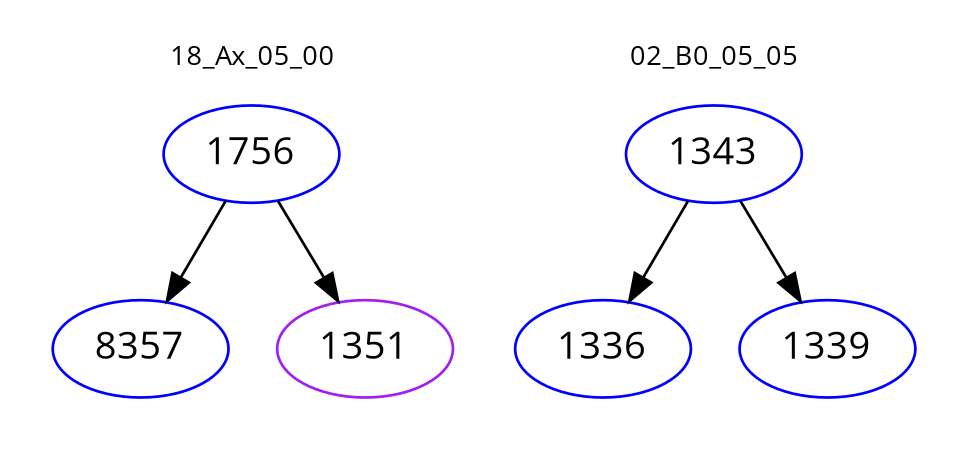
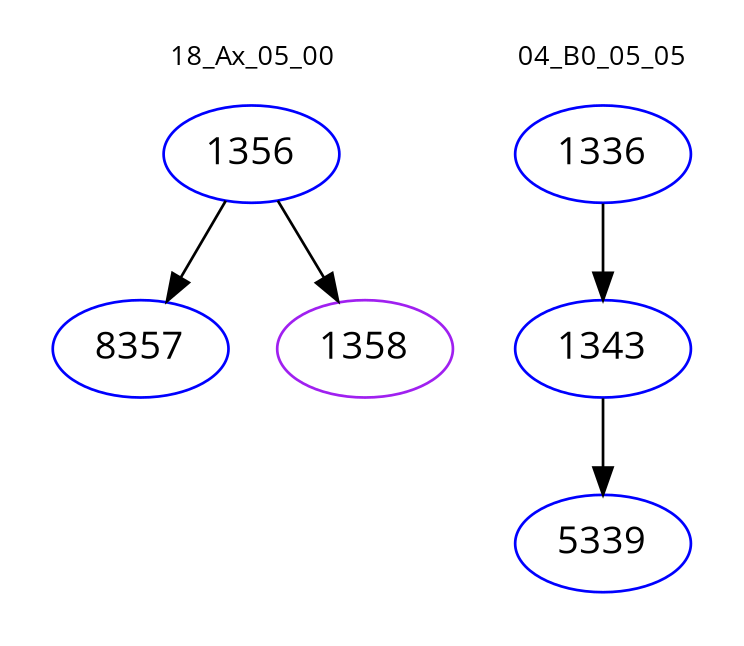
(715, 58) -> (603, 58)
(251, 154) -> (251, 154)
(666, 239) -> (603, 238)
(365, 349) -> (365, 349)
(827, 349) -> (603, 544)
